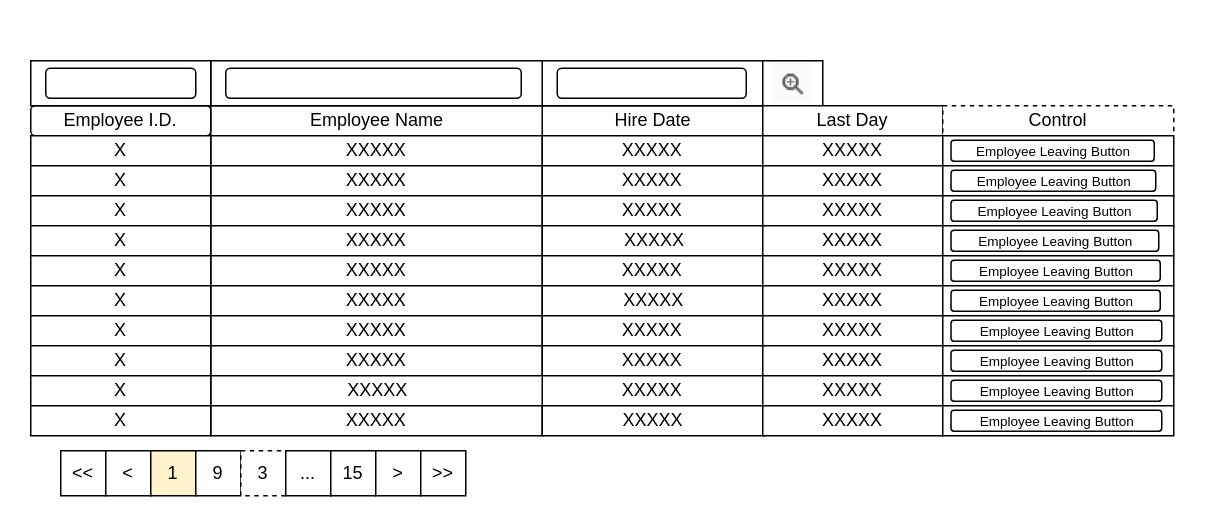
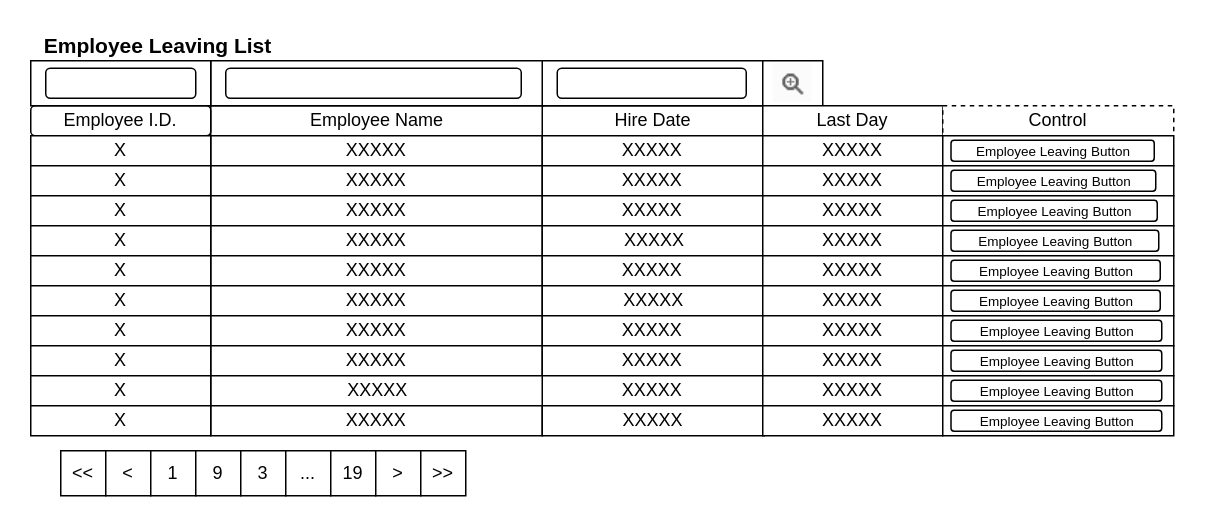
none -> (158, 46)
(173, 473) -> (173, 473)
(263, 473) -> (263, 473)
(353, 473) -> (353, 473)
